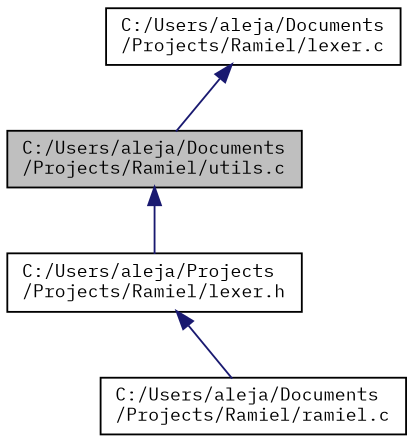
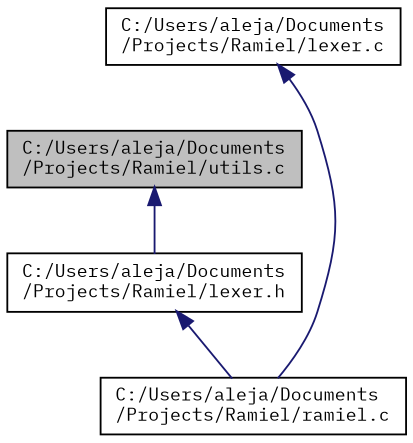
(198, 105) -> (335, 231)
(155, 283) -> (155, 283)
